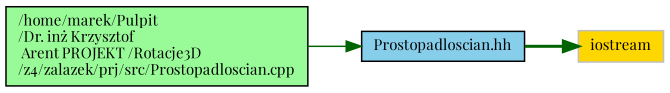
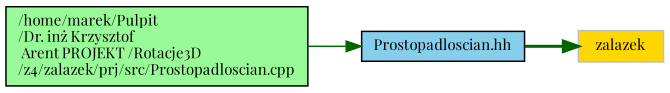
(621, 46) -> (621, 46)
